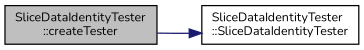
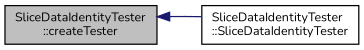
(173, 33) -> (186, 17)
